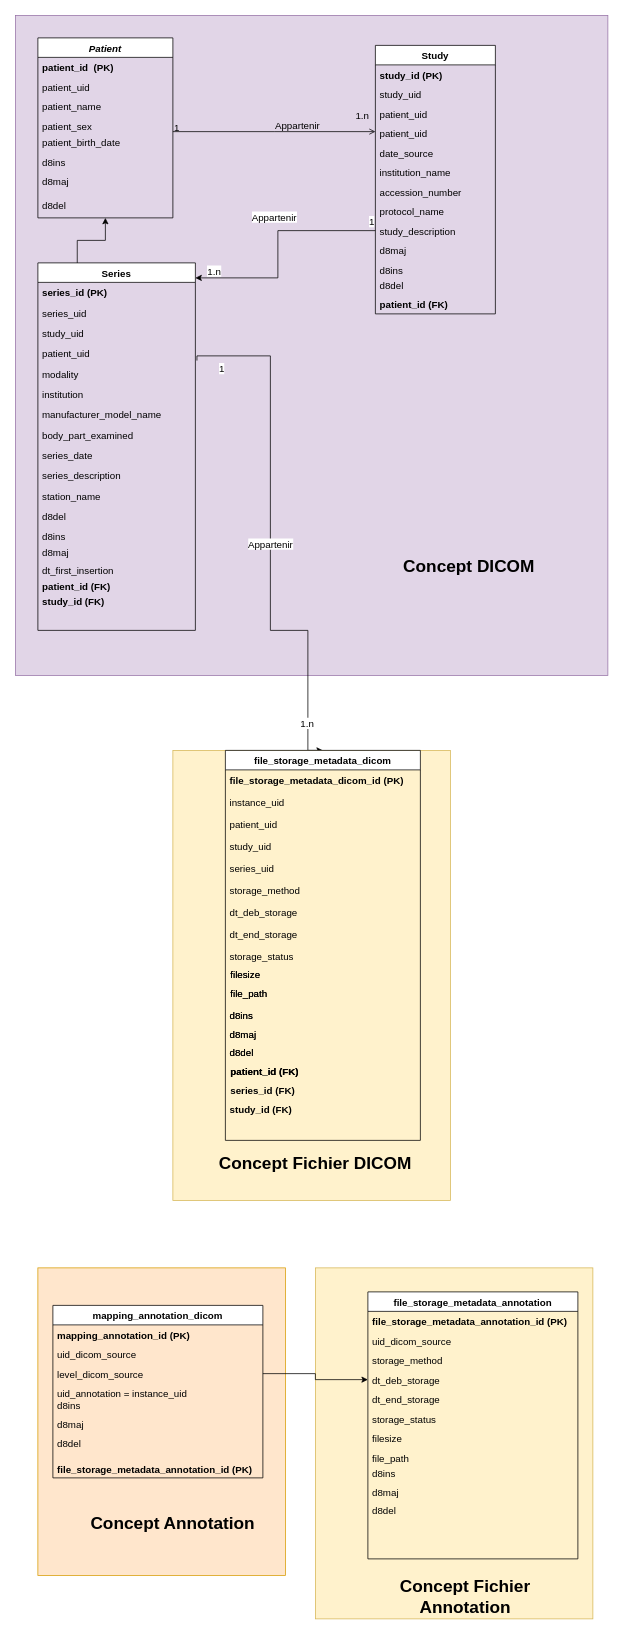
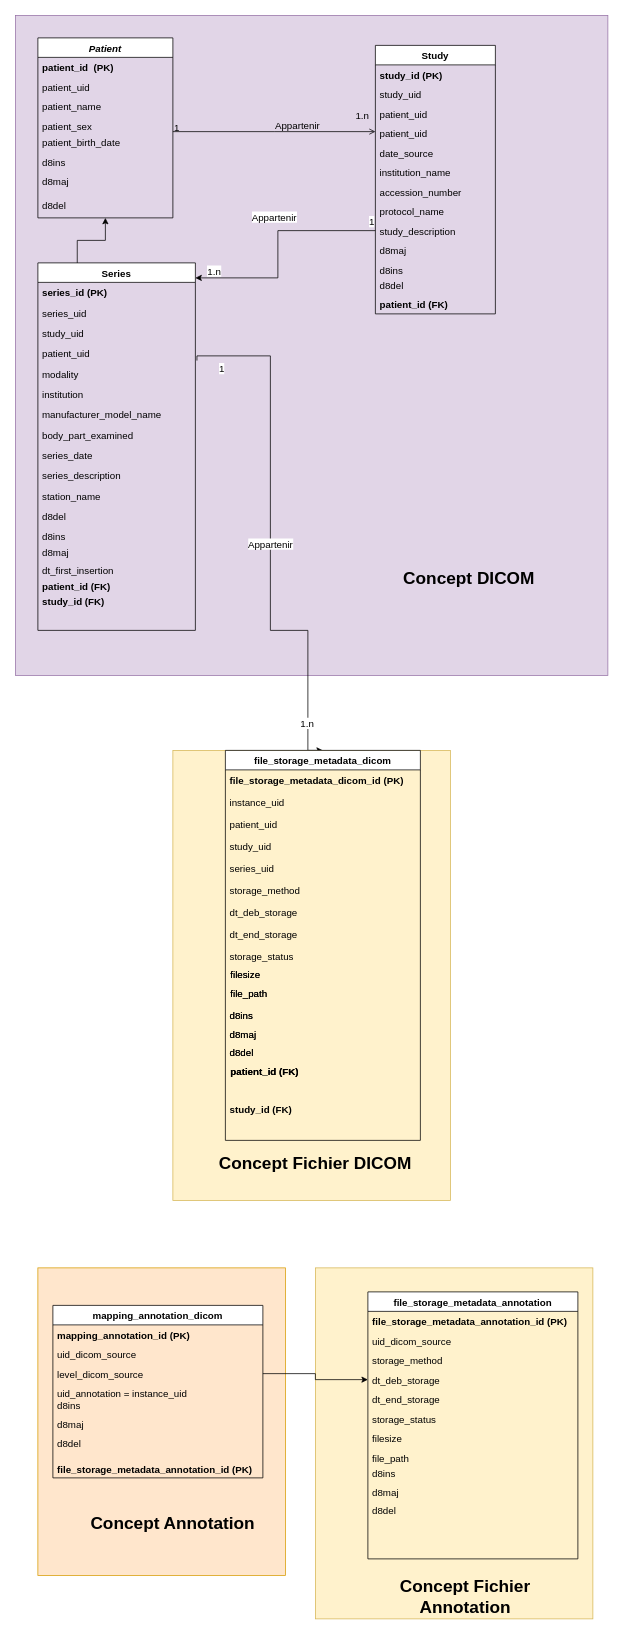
(469, 567) -> (469, 578)
(304, 1089) -> none
